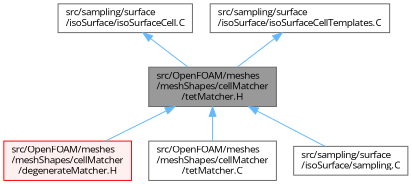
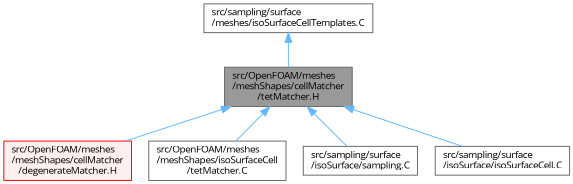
(300, 18) -> (288, 18)
(169, 53) -> (408, 128)
(213, 161) -> (217, 161)
